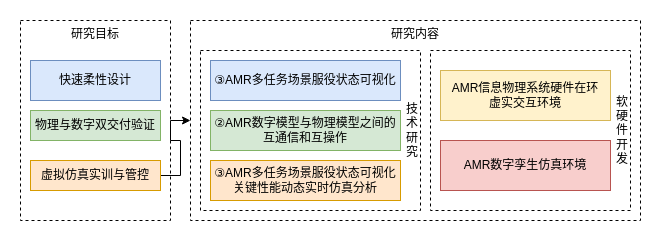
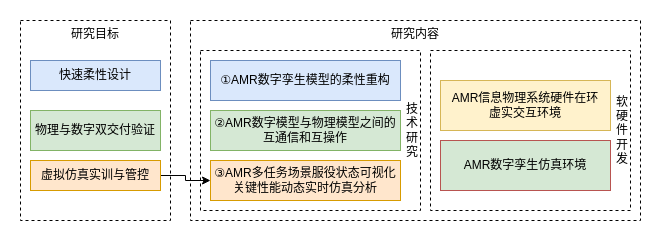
(96, 81) -> (96, 76)
(306, 81) -> (306, 81)
(526, 96) -> (526, 106)
(96, 126) -> (96, 131)
(179, 141) -> (188, 181)
(526, 166) -> (526, 166)
